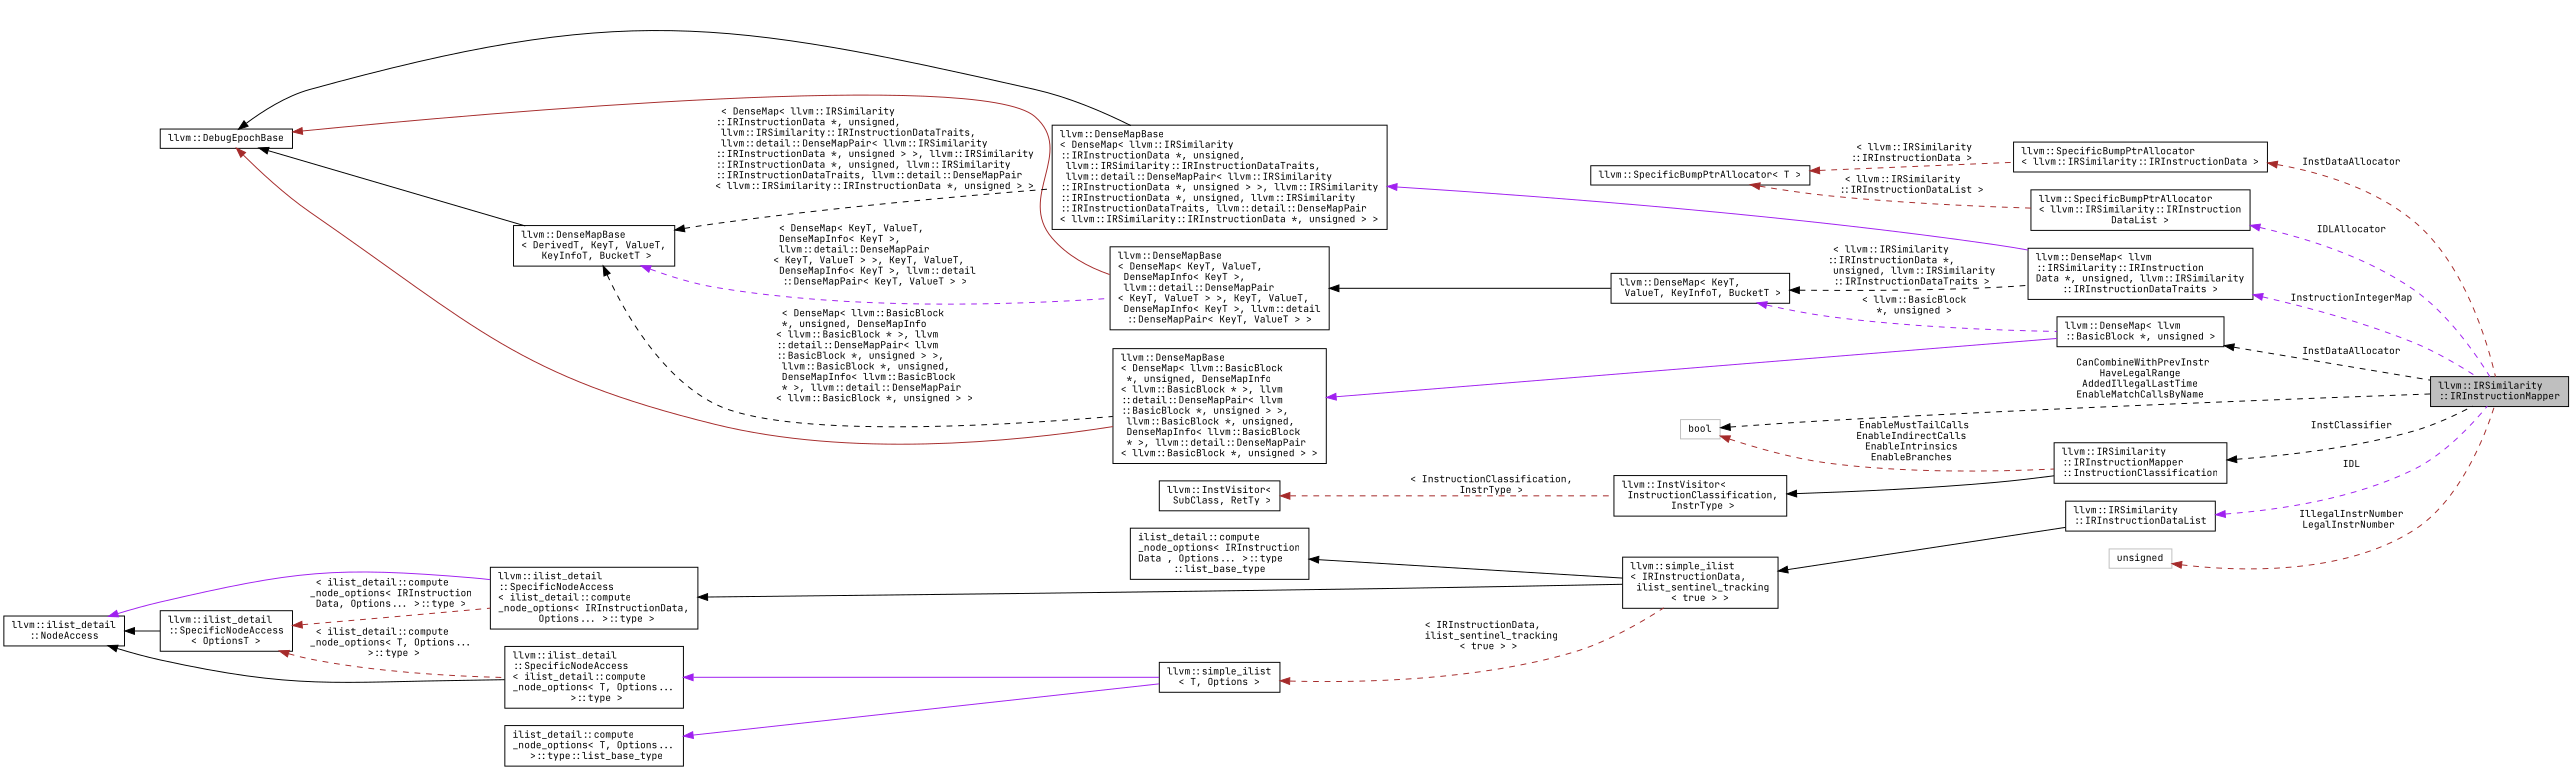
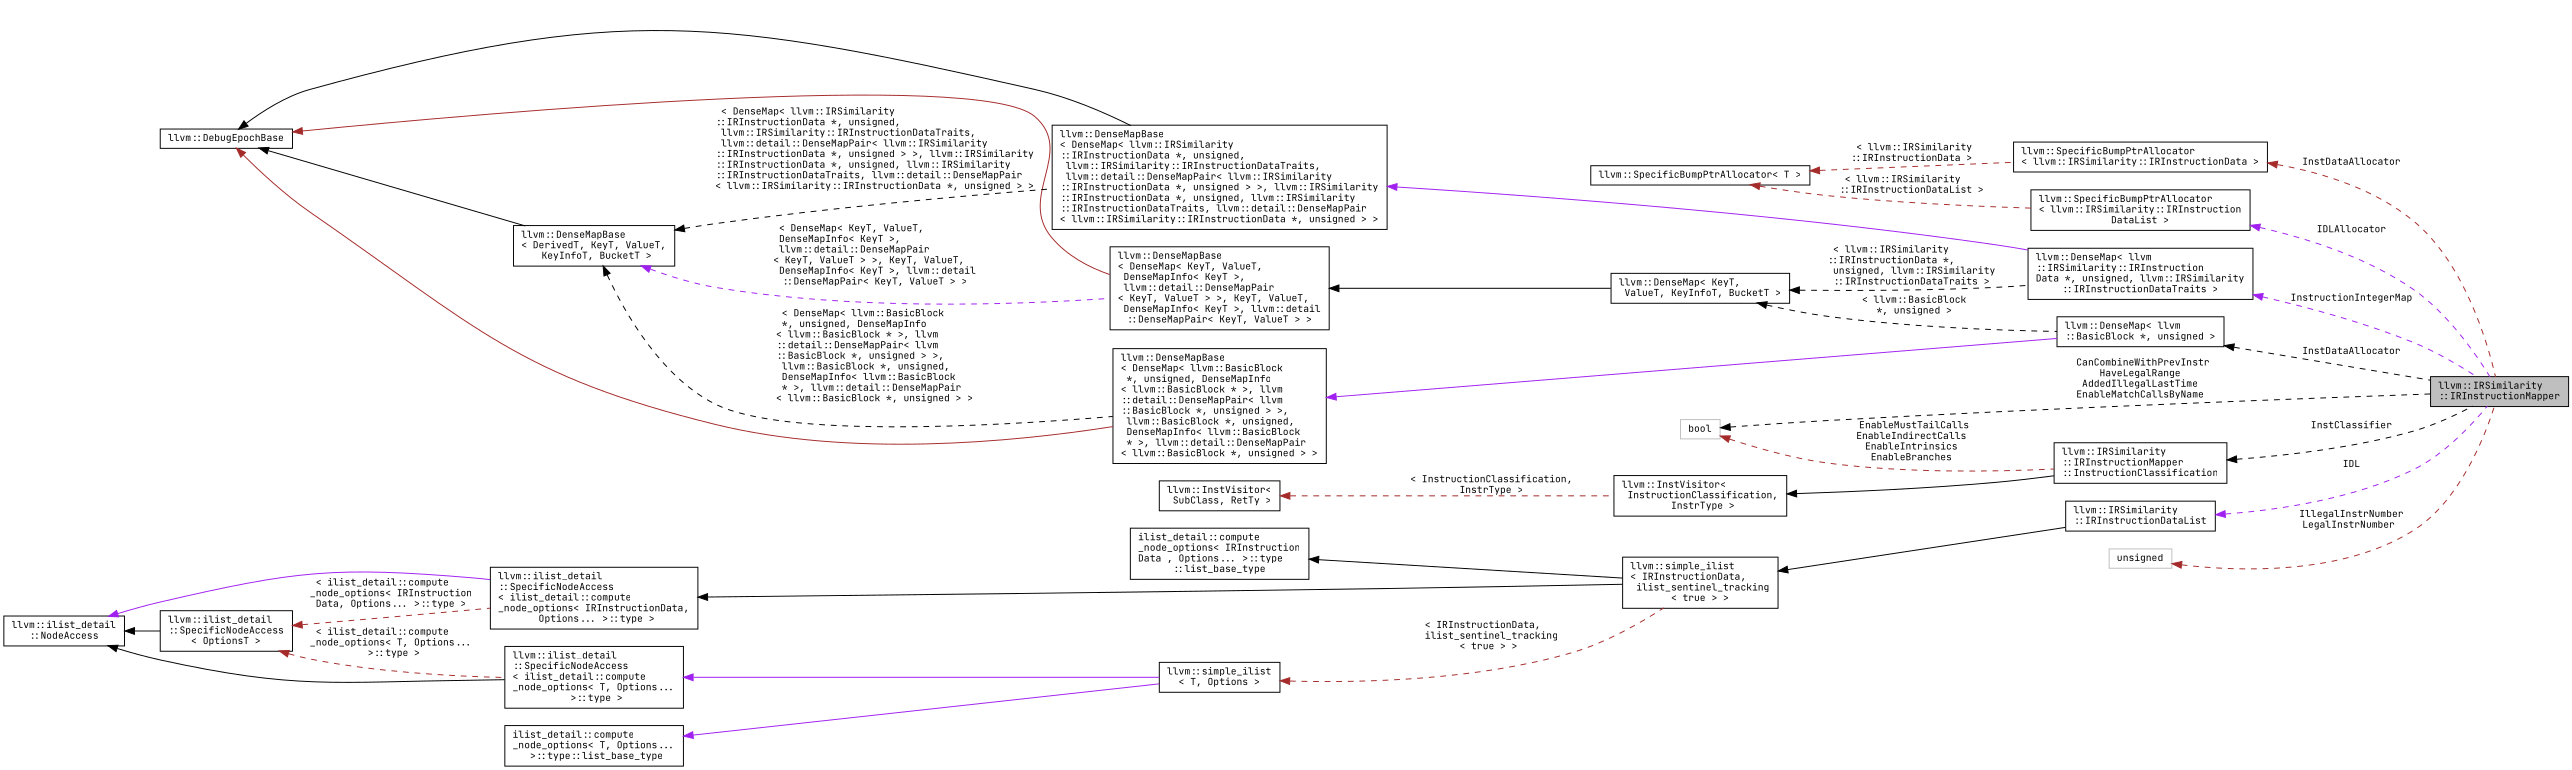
(1911, 325) -> (1911, 325)
